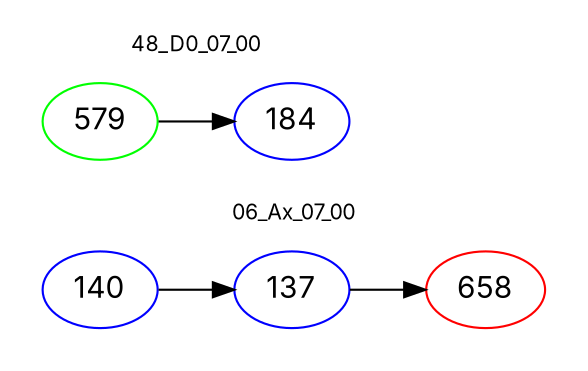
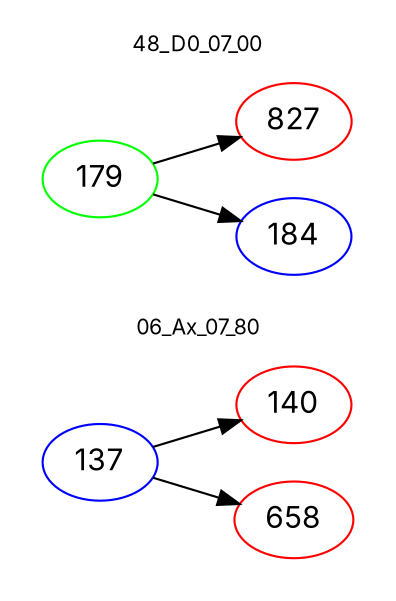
(100, 121) -> (100, 179)
none -> (294, 121)
(294, 214) -> (198, 329)
(100, 290) -> (294, 405)
(186, 290) -> (187, 437)
